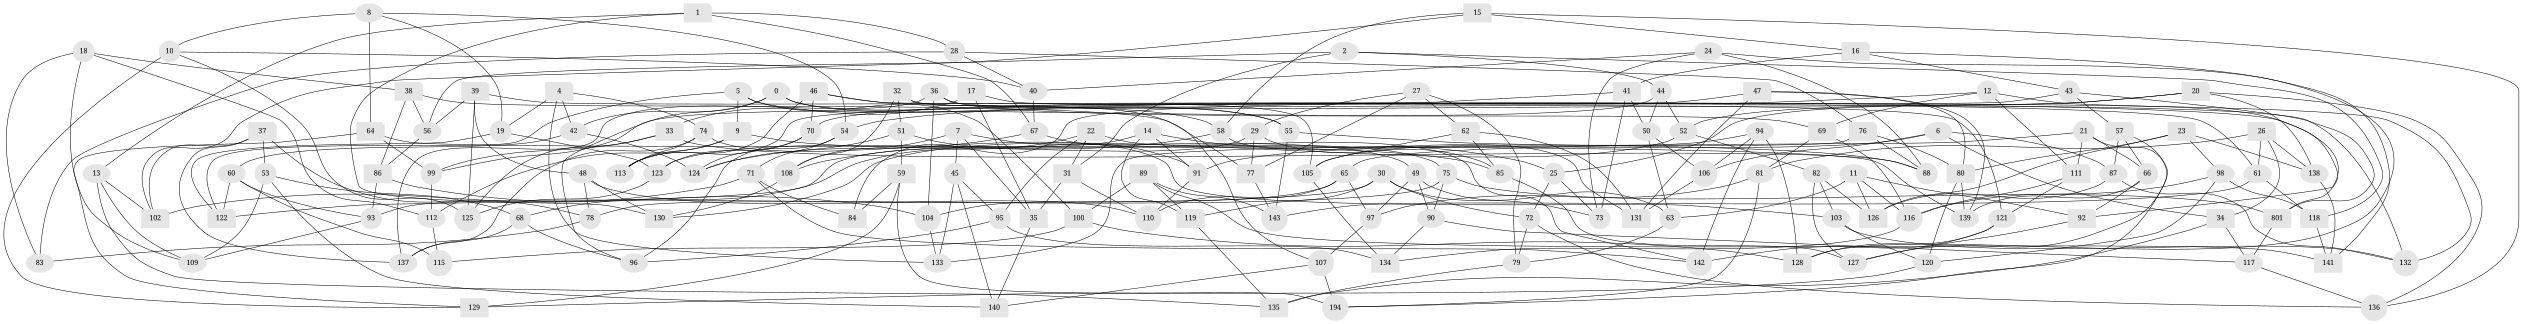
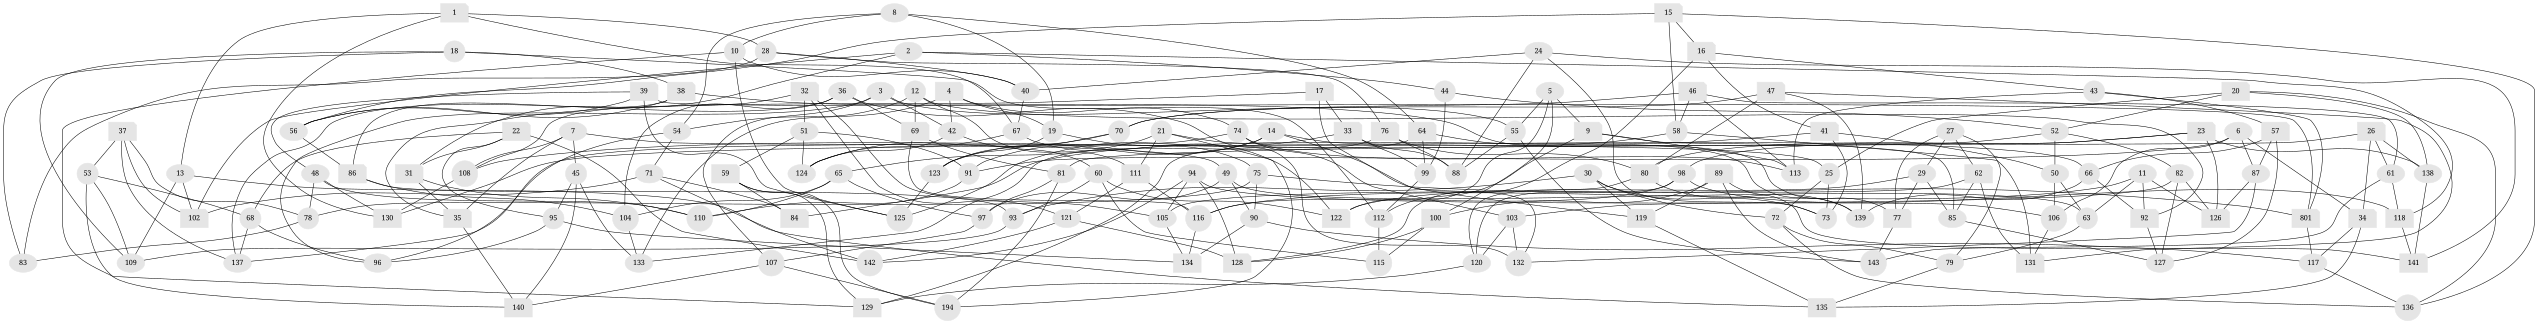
(776, 91) -> (881, 91)
(1654, 112) -> (2055, 152)
